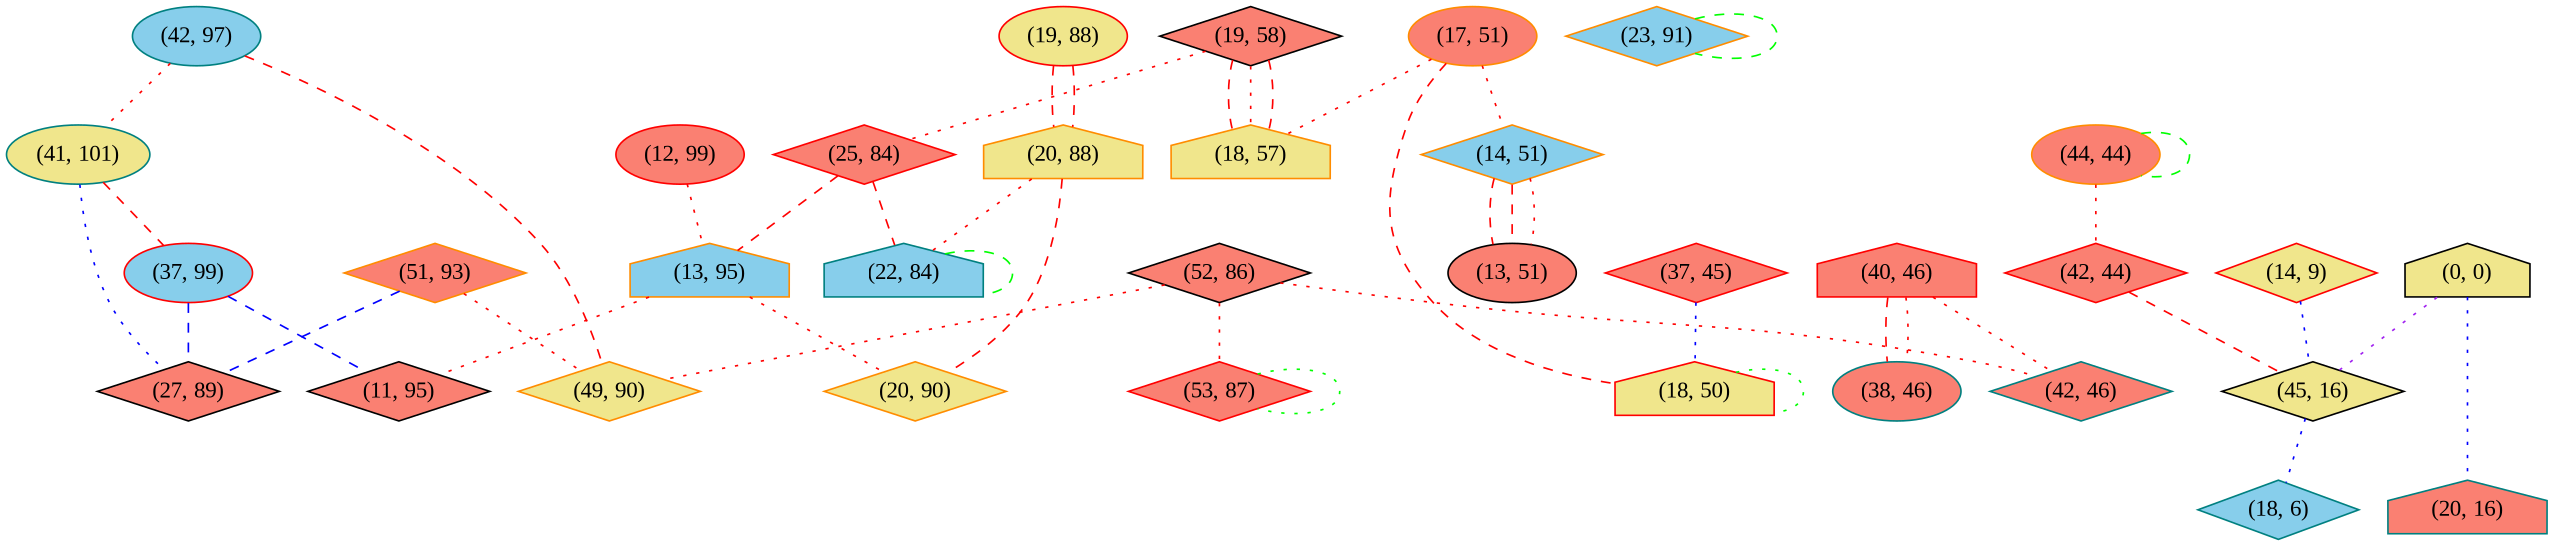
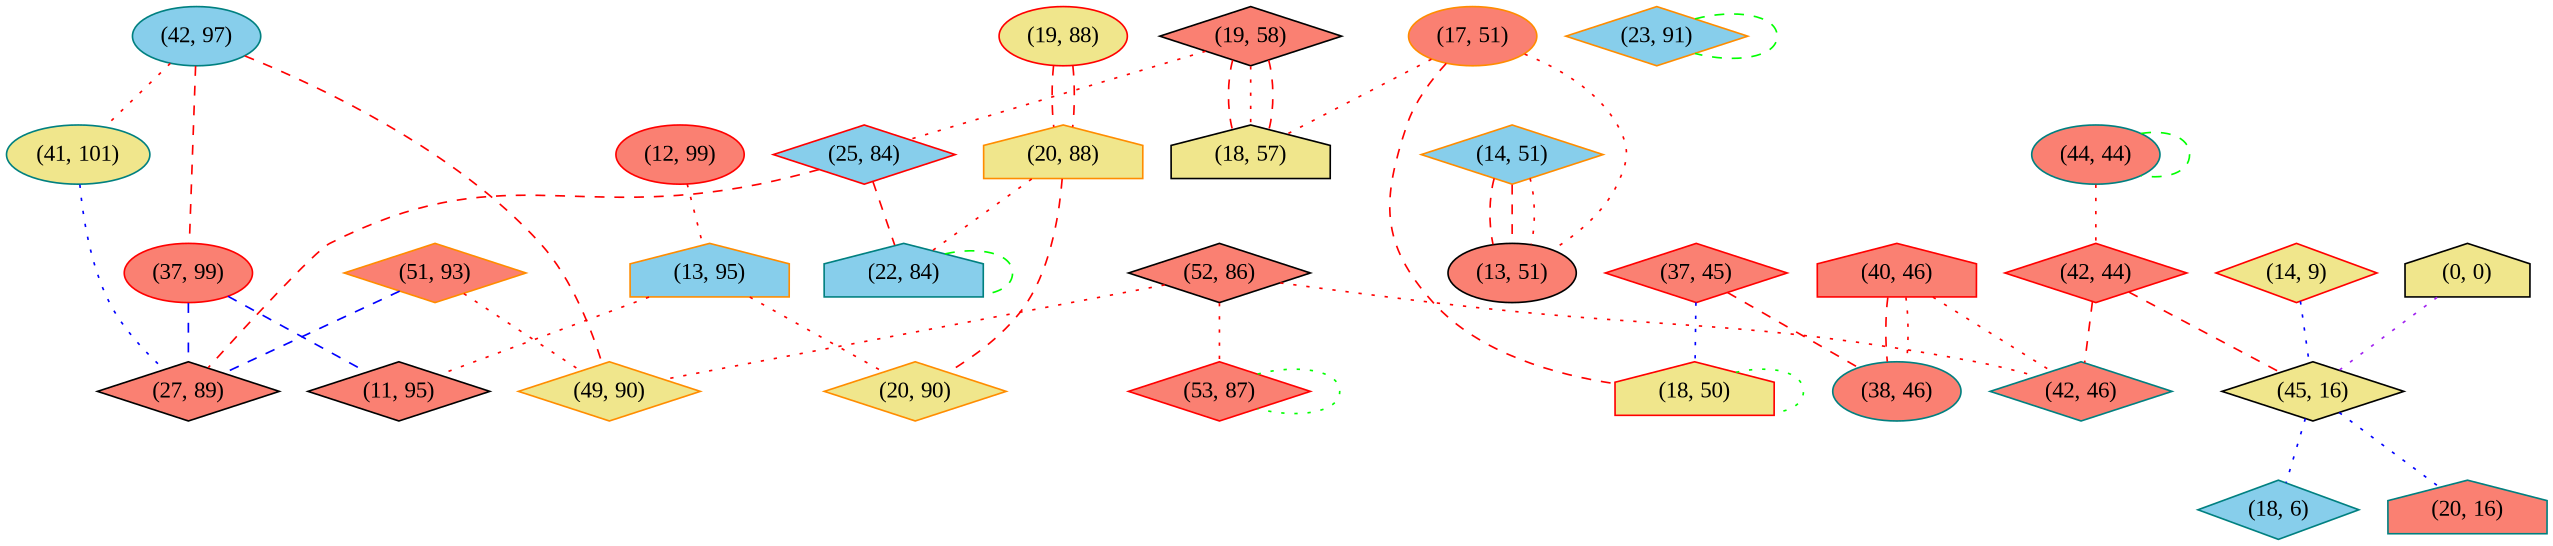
(1493, 97) -> (1625, 142)
(864, 155) -> (864, 155)
(1251, 155) -> (1251, 155)
(2096, 155) -> (2096, 155)
(788, 213) -> (468, 199)
(133, 214) -> (192, 155)
(188, 273) -> (188, 273)
none -> (1780, 323)
none -> (2089, 332)
(2467, 388) -> (2389, 450)
